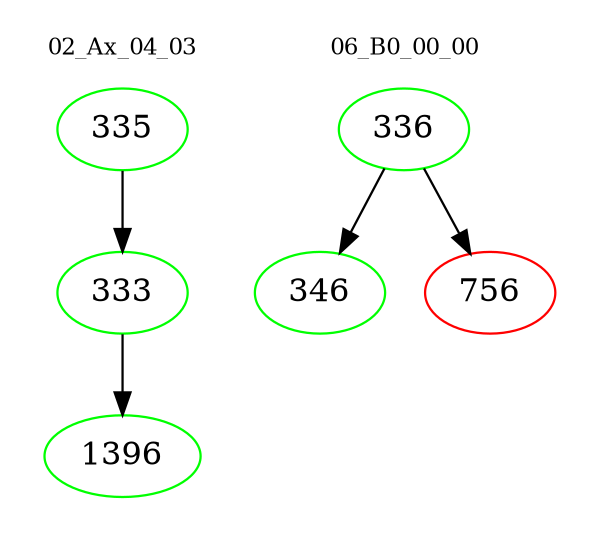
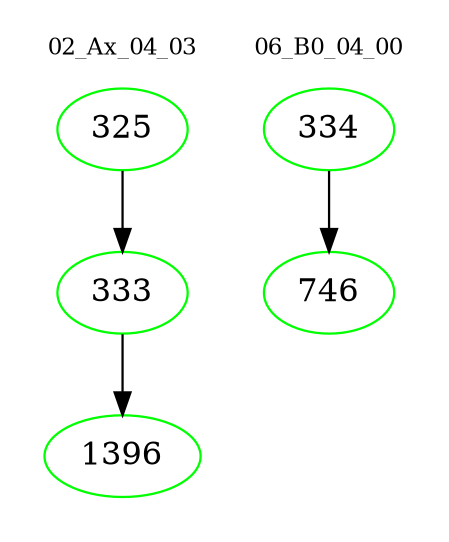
(405, 49) -> (329, 49)
(123, 129) -> (123, 129)
(404, 129) -> (329, 129)
(320, 293) -> (329, 293)
(490, 293) -> none
